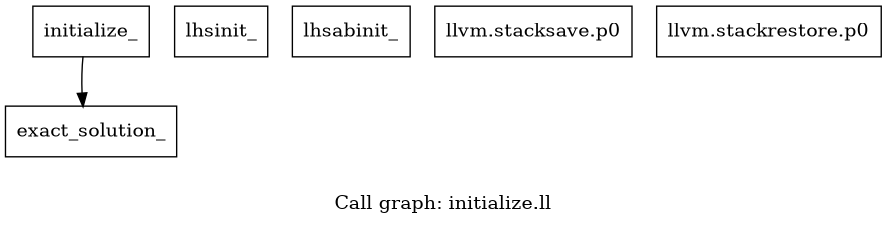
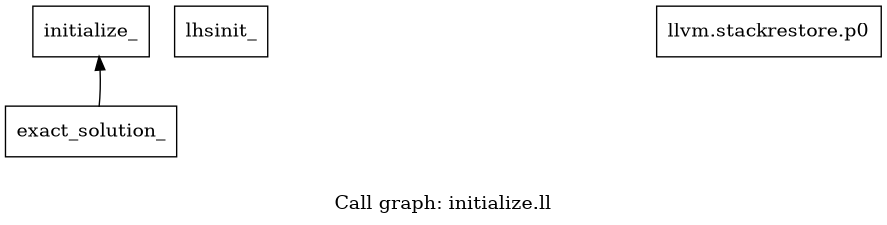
(351, 31) -> none
(533, 31) -> none
(82, 75) -> (100, 88)
